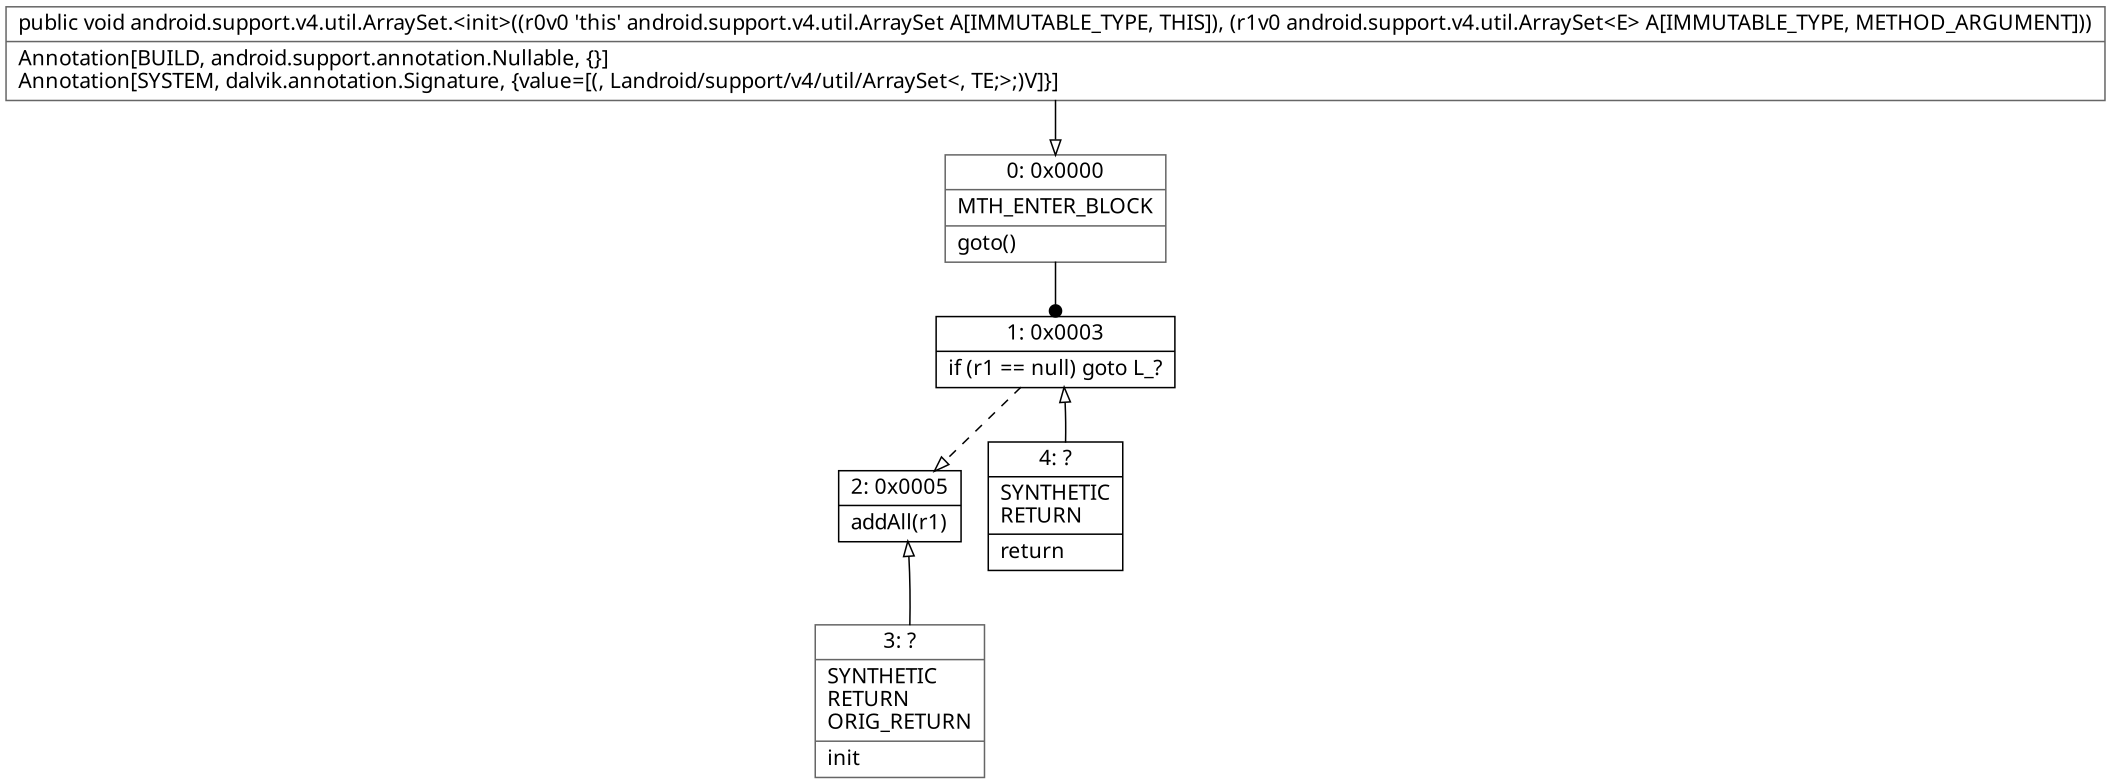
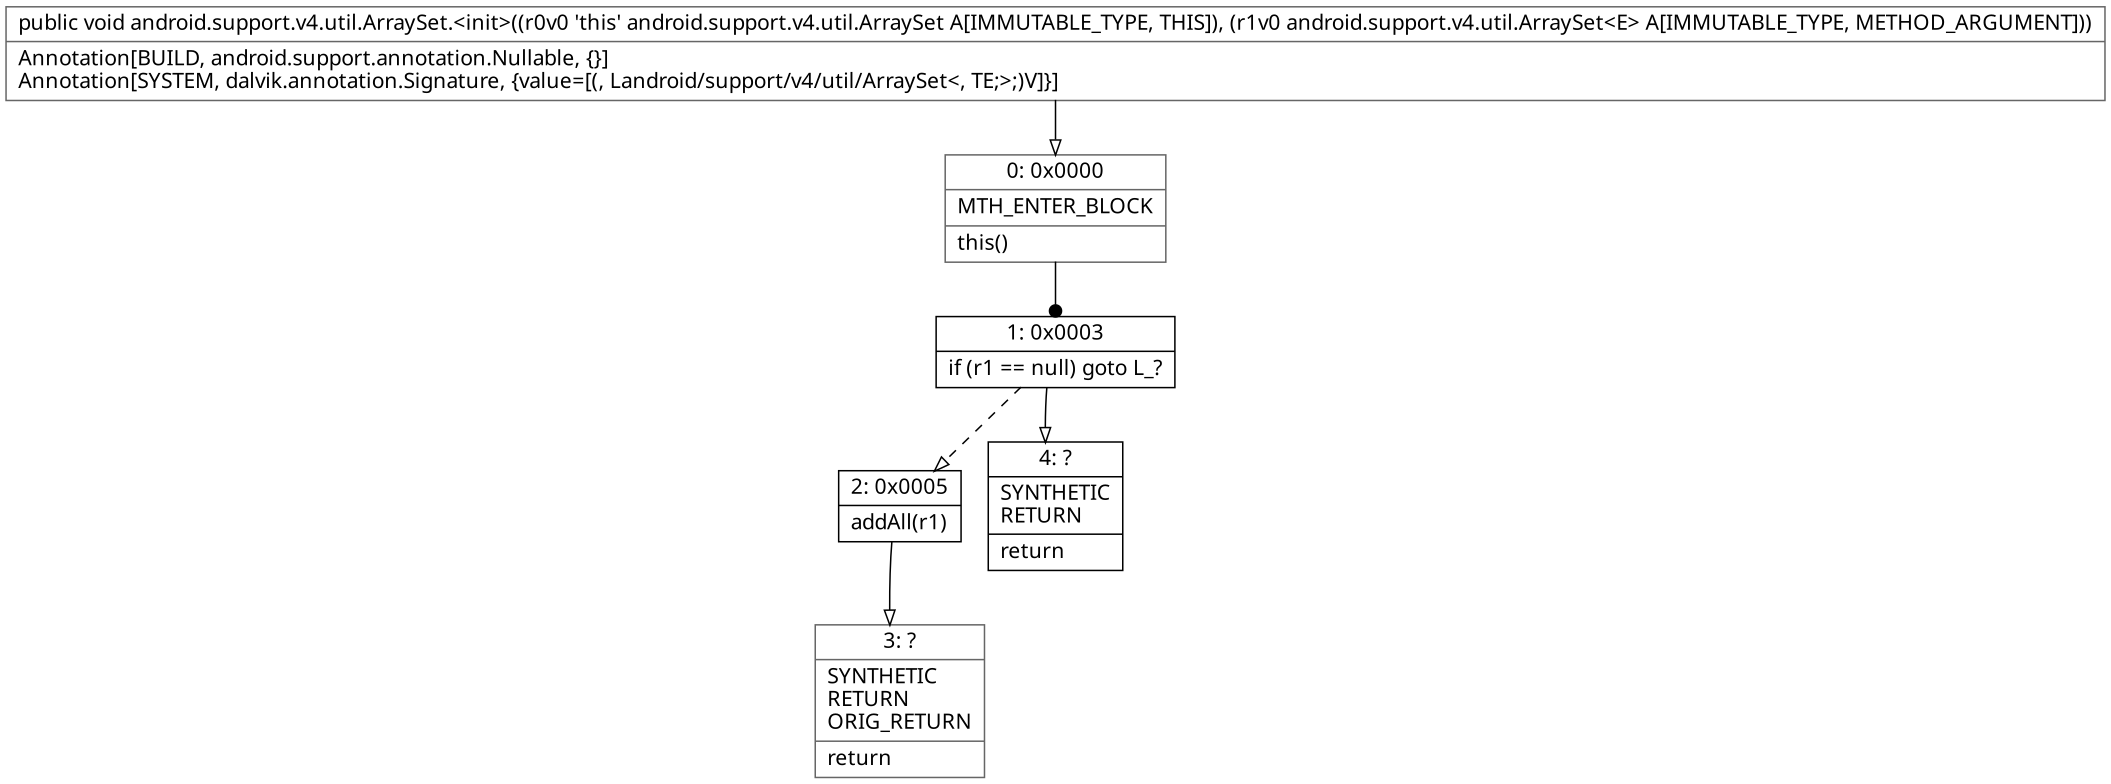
(988, 243) -> (983, 243)
(1066, 423) -> (1046, 407)
(910, 591) -> (890, 576)
(844, 759) -> (860, 759)
